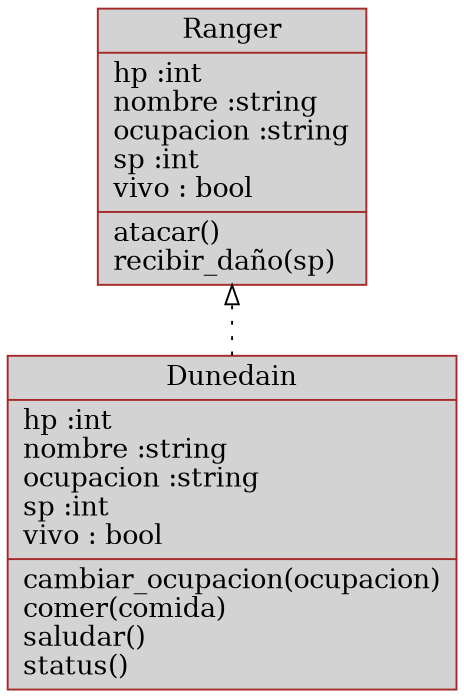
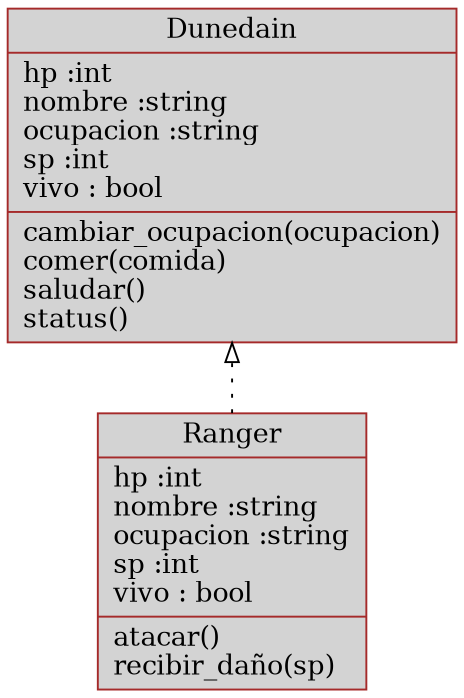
(232, 330) -> (232, 388)
